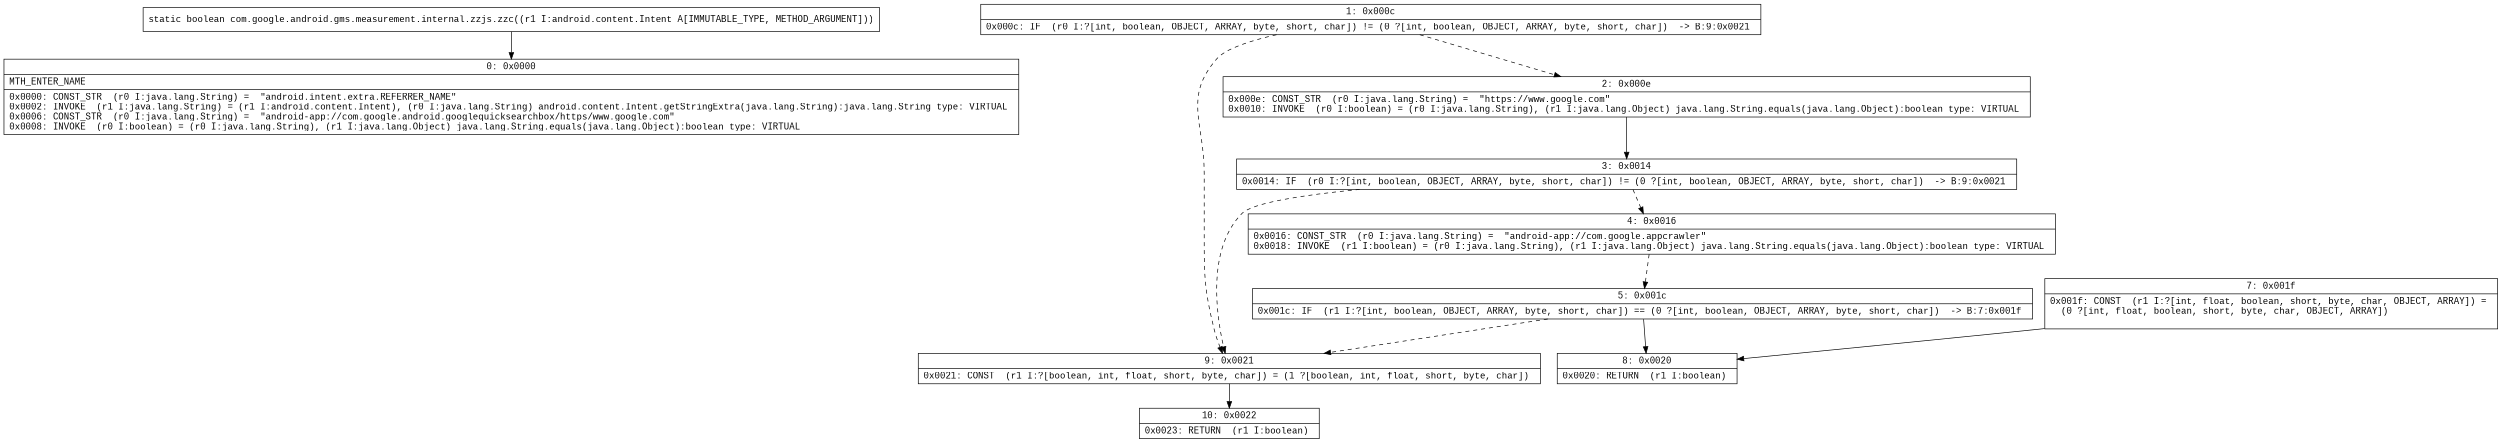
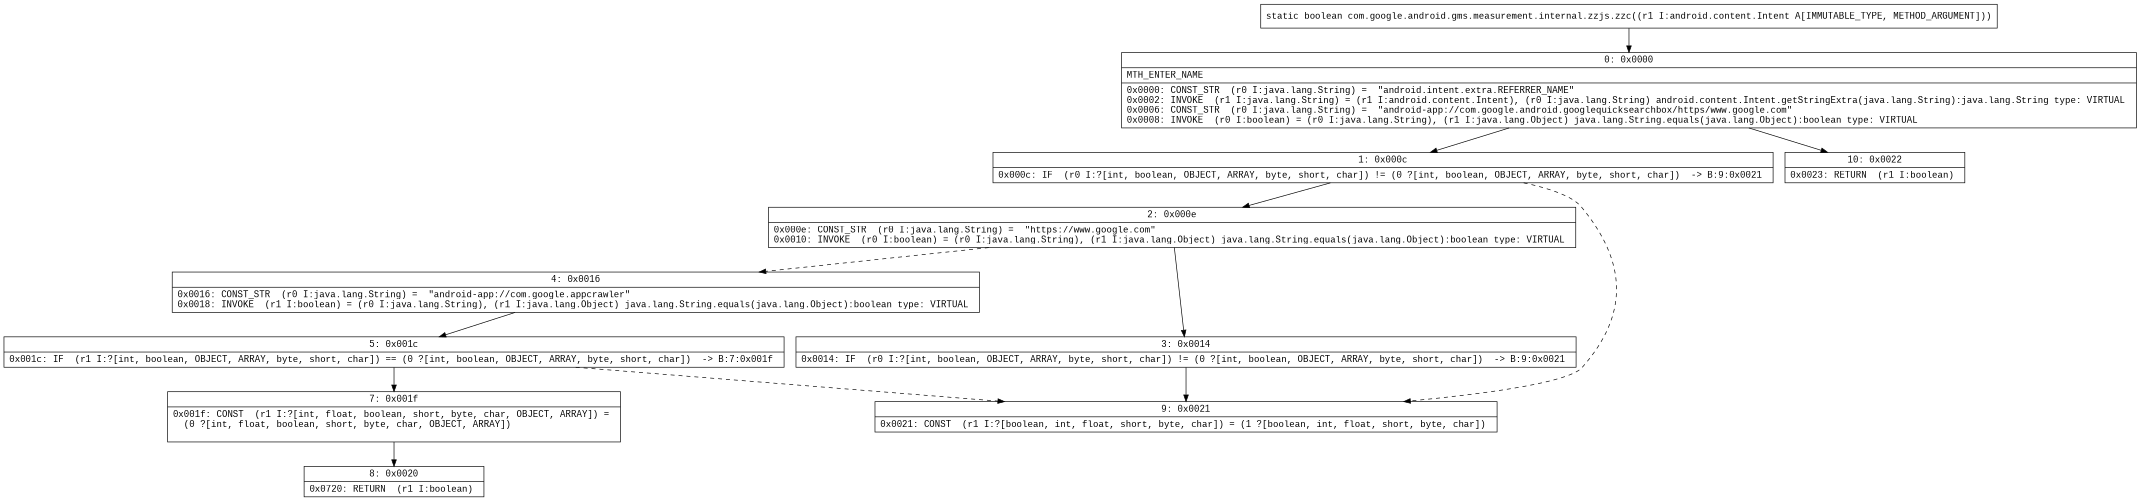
(1487, 55) -> (1290, 194)
none -> (1473, 139)
(1637, 199) -> (877, 259)
(1236, 221) -> (1186, 381)
(1647, 268) -> (480, 324)
(1645, 333) -> (394, 376)
(1647, 376) -> (394, 489)
(1229, 393) -> (1785, 139)
